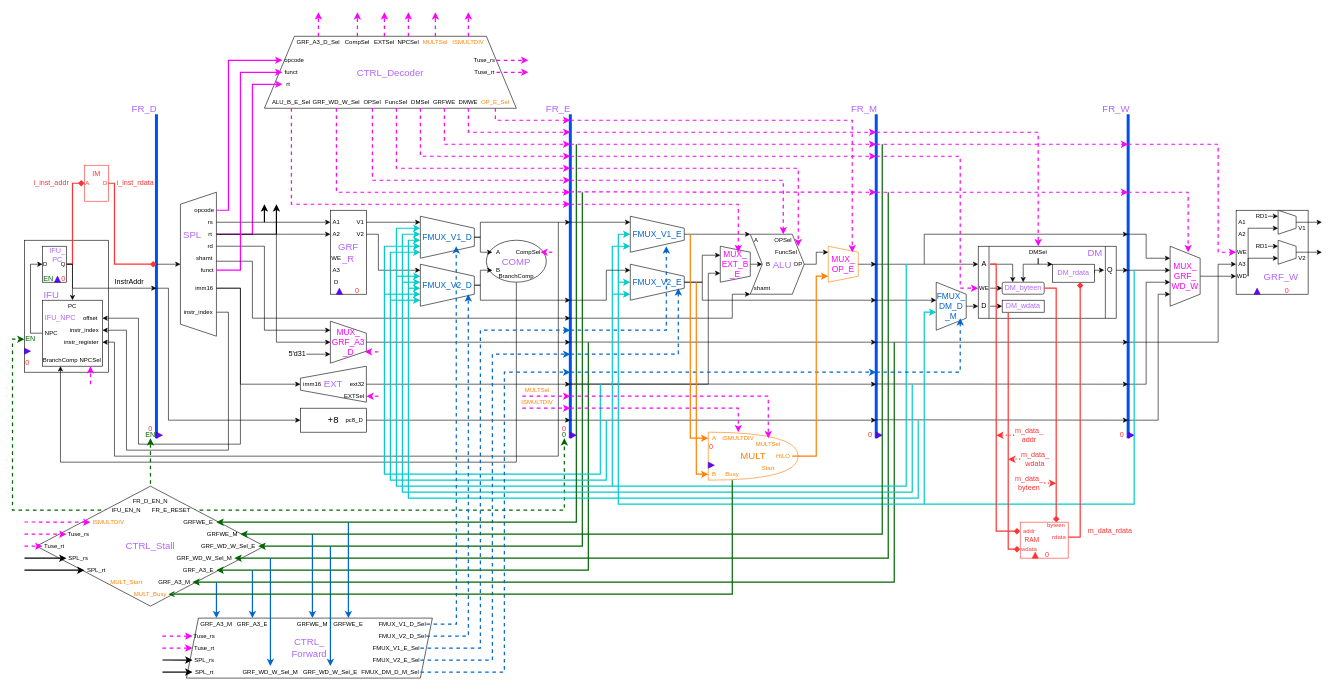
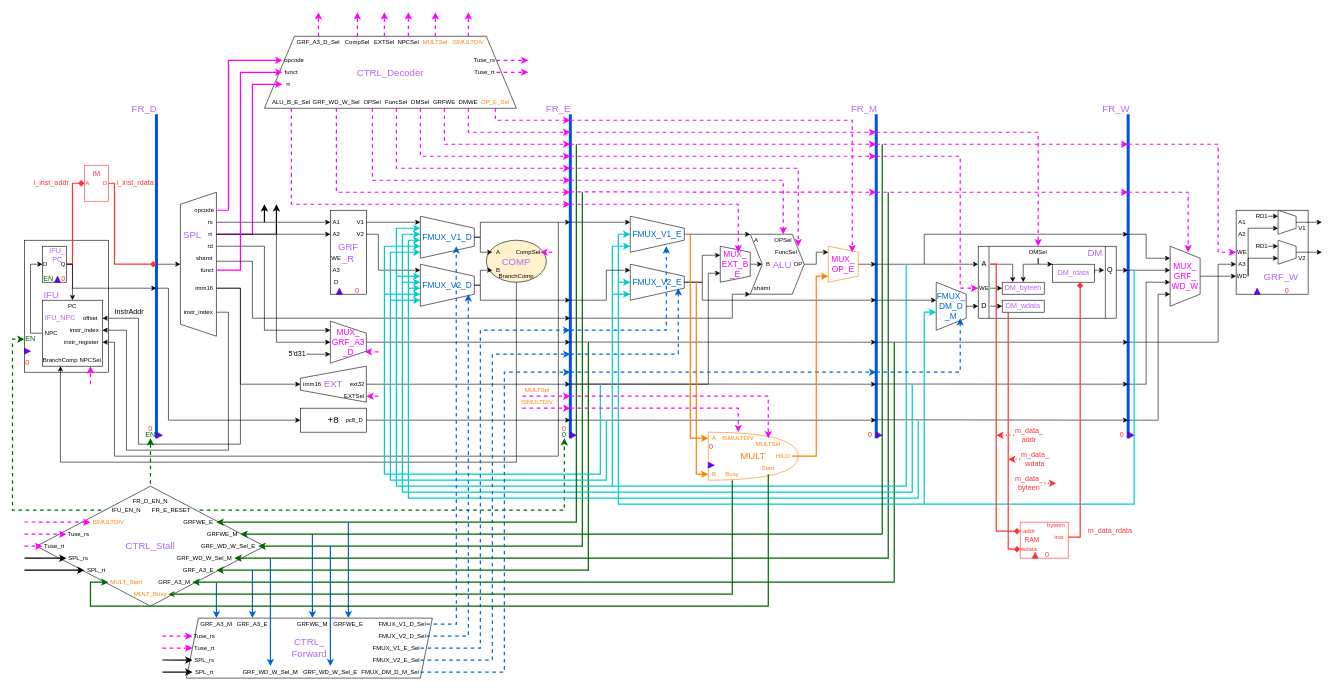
(516, 261) -> (516, 261)
(129, 282) -> (129, 312)
(1023, 288) -> (1023, 288)
(1056, 396) -> none
(1059, 537) -> (1059, 537)
none -> (477, 606)
